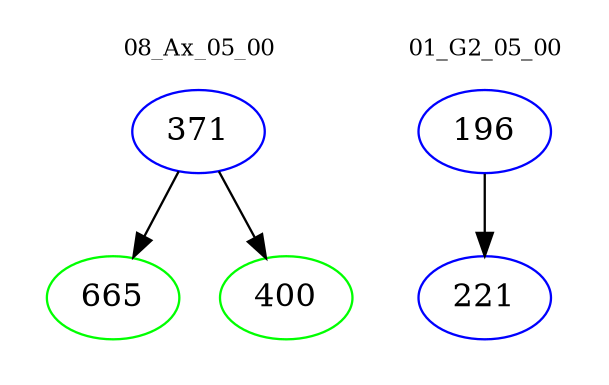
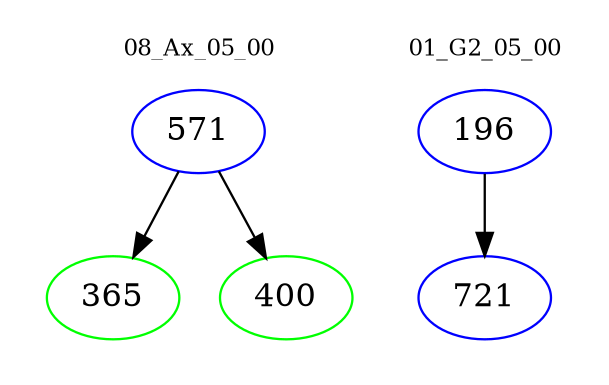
(199, 132) -> (199, 132)
(113, 298) -> (113, 298)
(485, 298) -> (485, 298)
